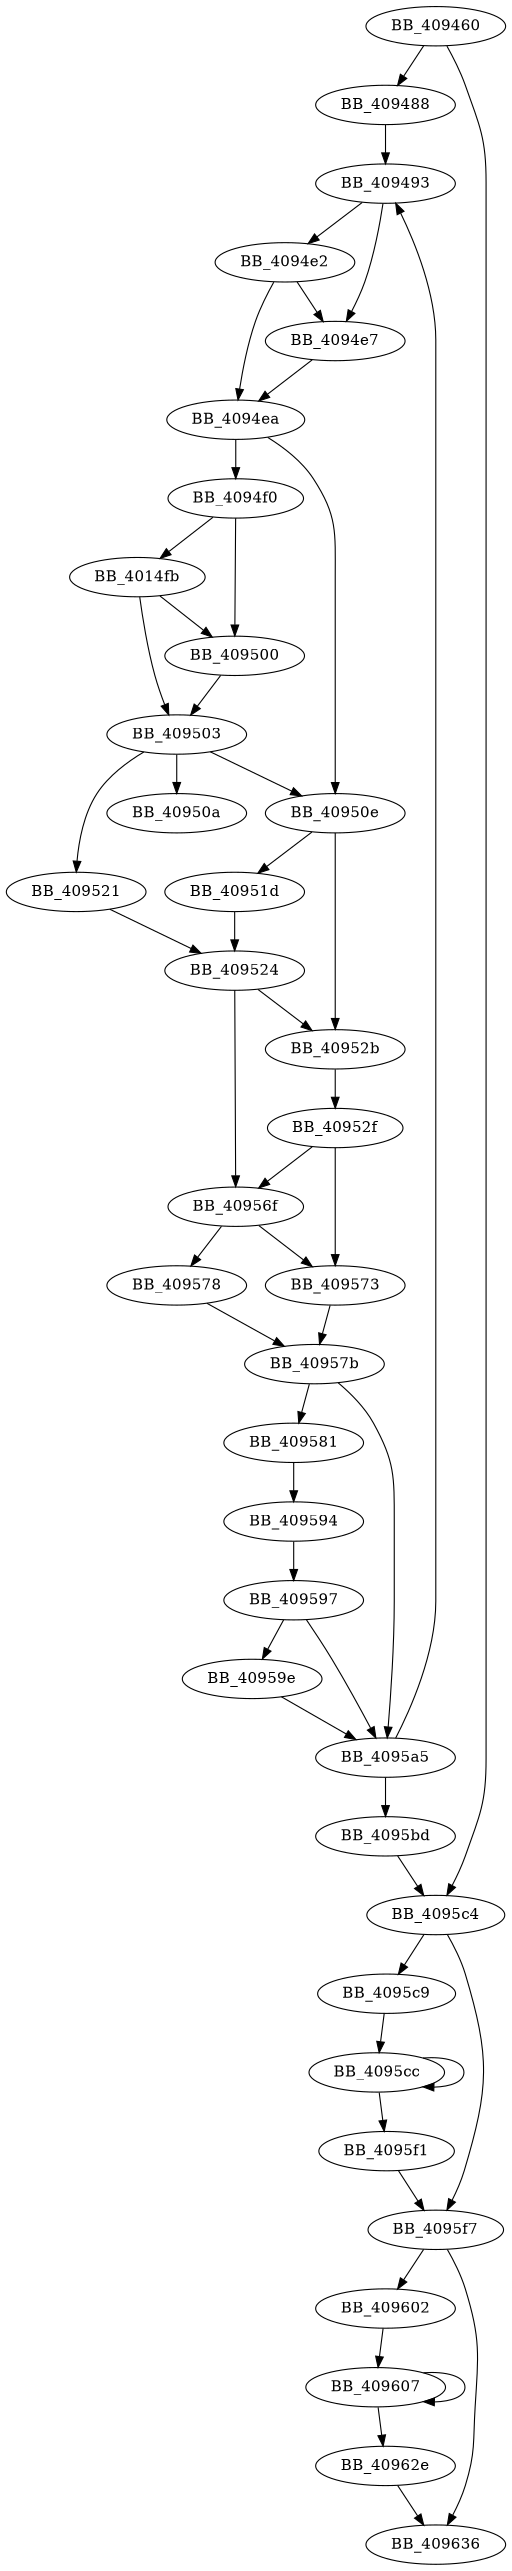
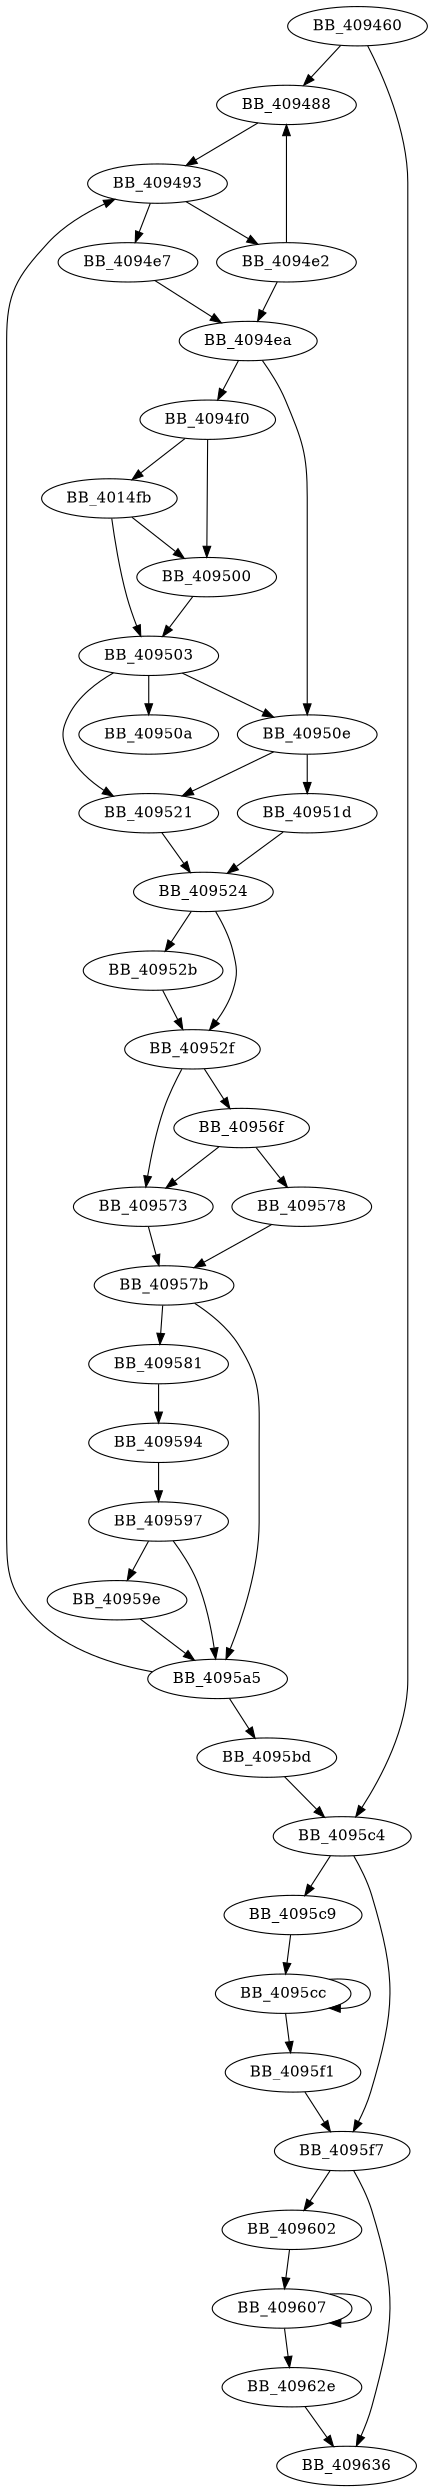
(307, 297) -> (286, 189)
(335, 926) -> (233, 771)
(235, 1083) -> (236, 967)
